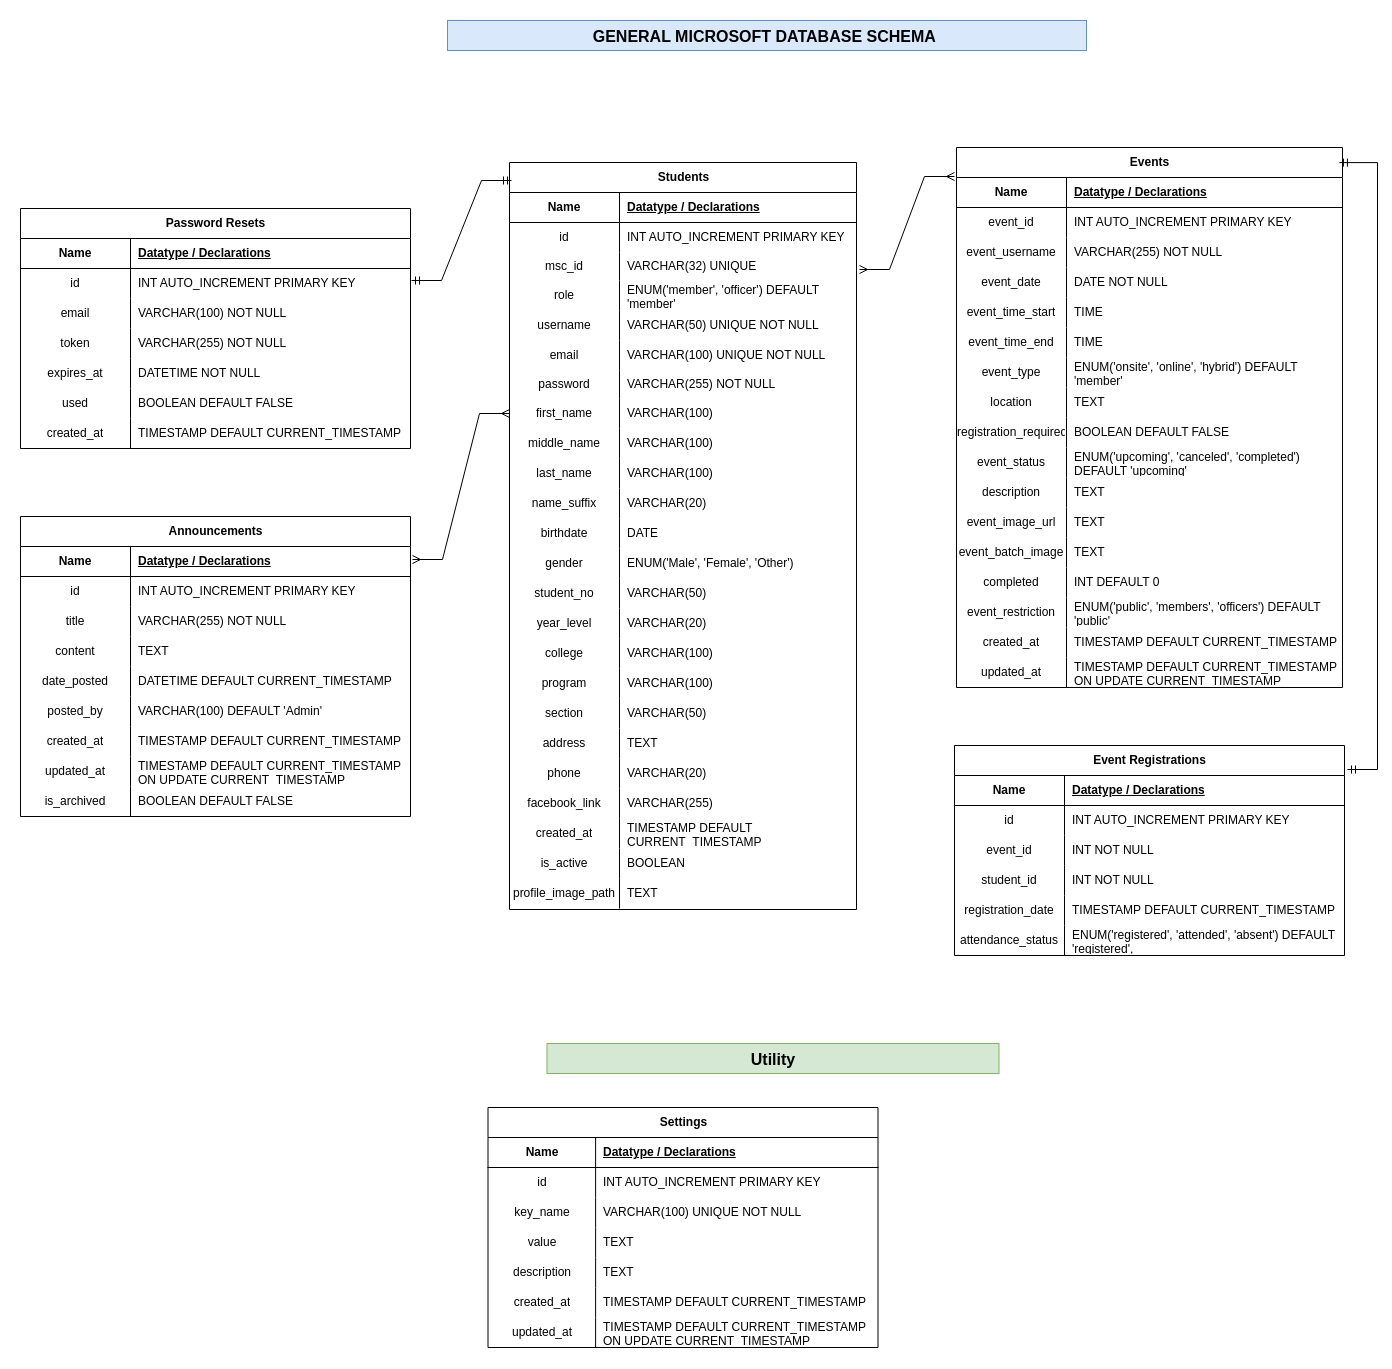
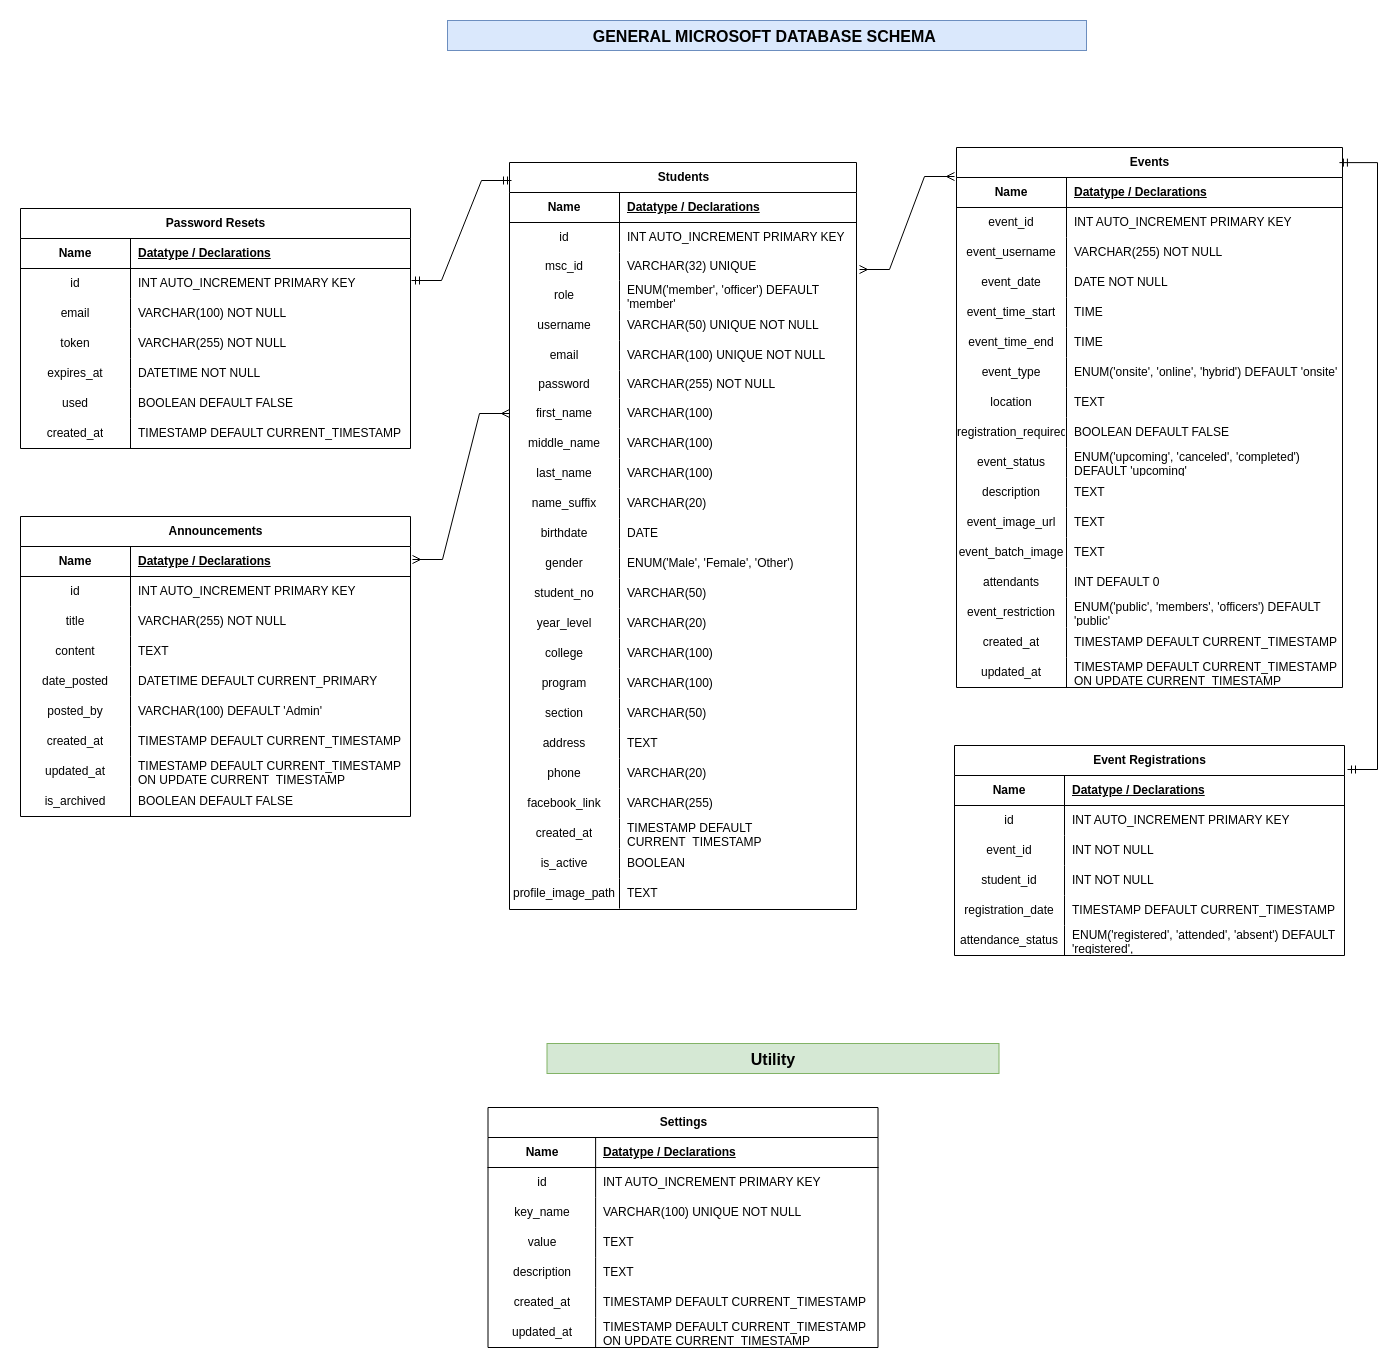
(1209, 373) -> (1209, 373)
(1012, 583) -> (1012, 583)
(250, 682) -> (243, 682)
